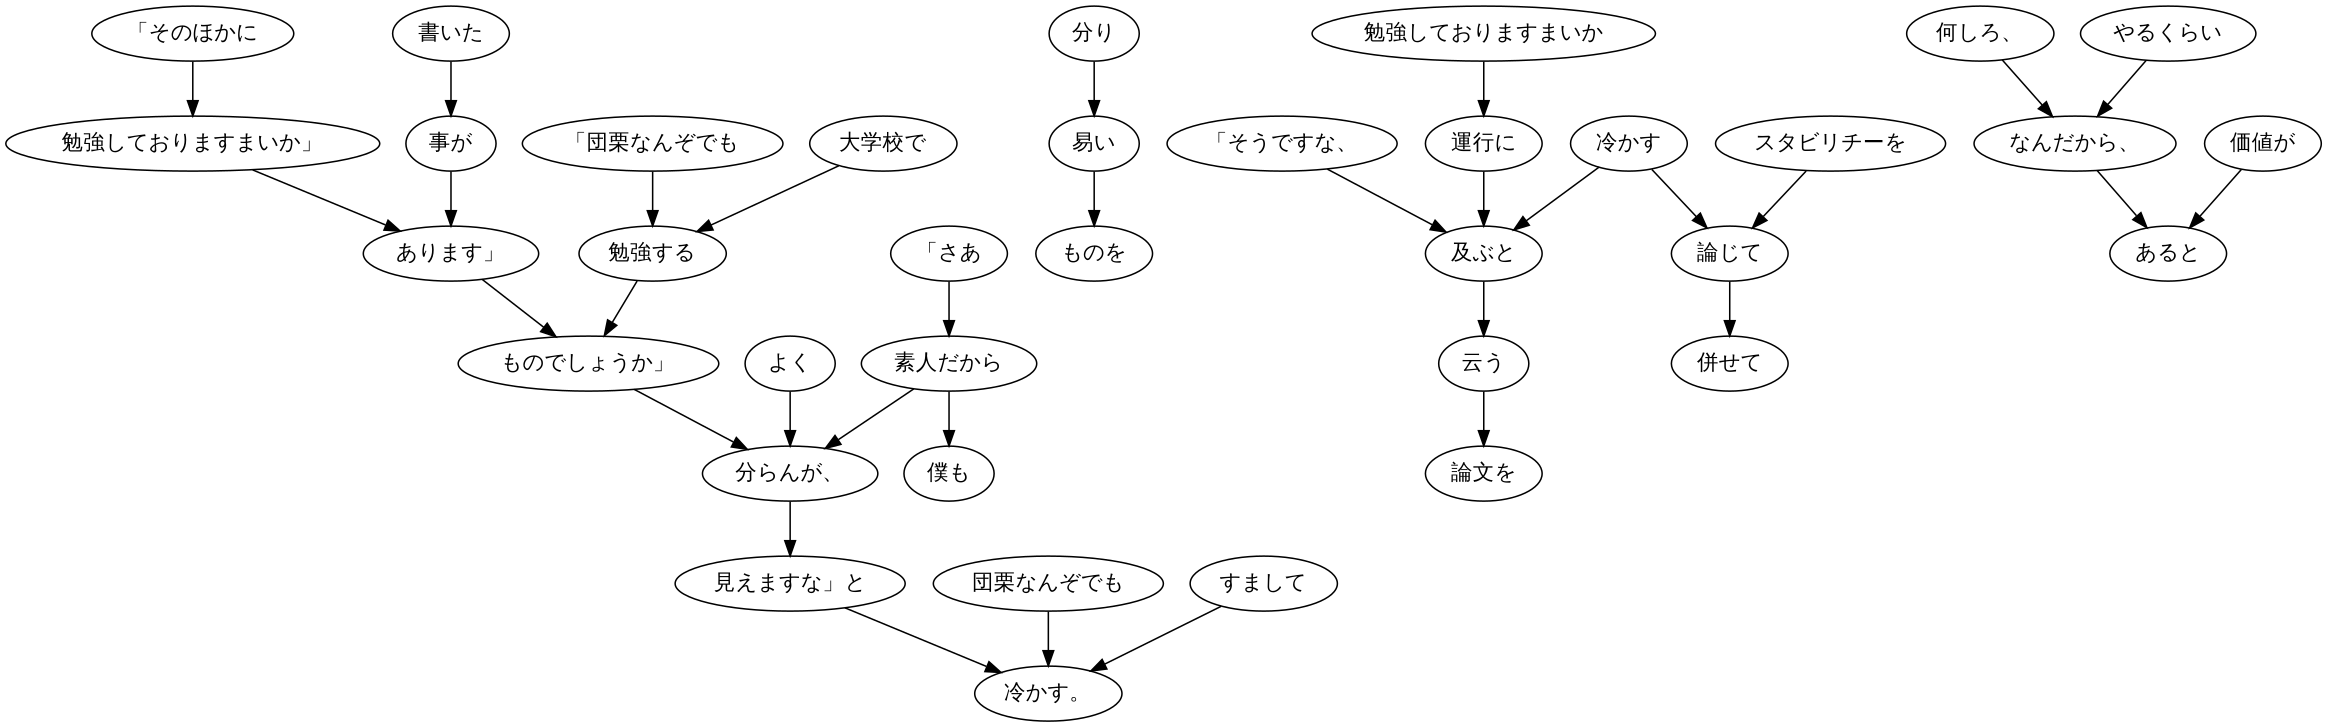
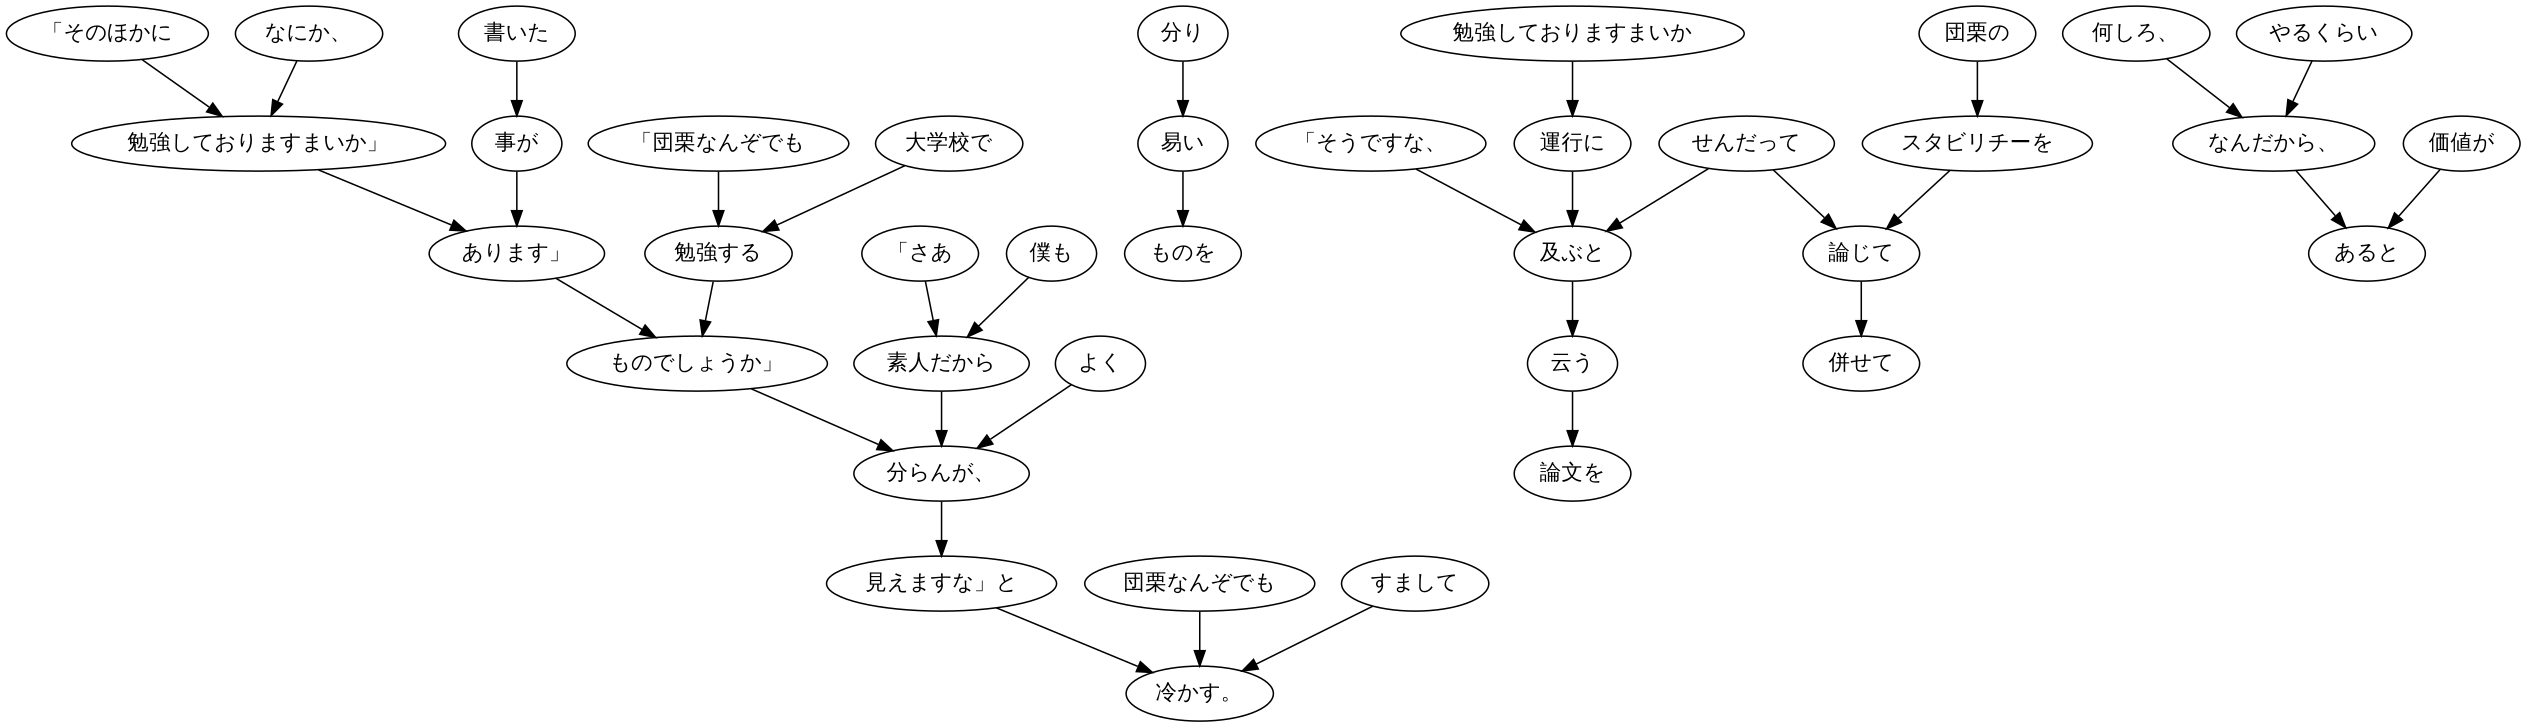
none -> (309, 34)
none -> (1977, 34)
(1629, 144) -> (1747, 144)
(949, 411) -> (1004, 302)
